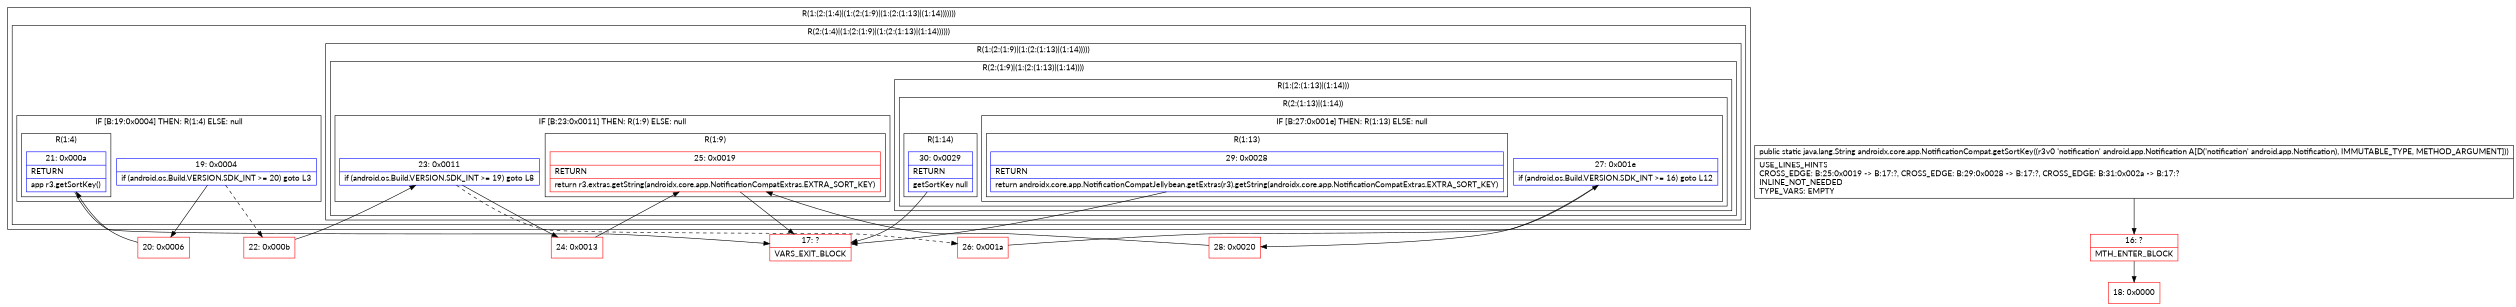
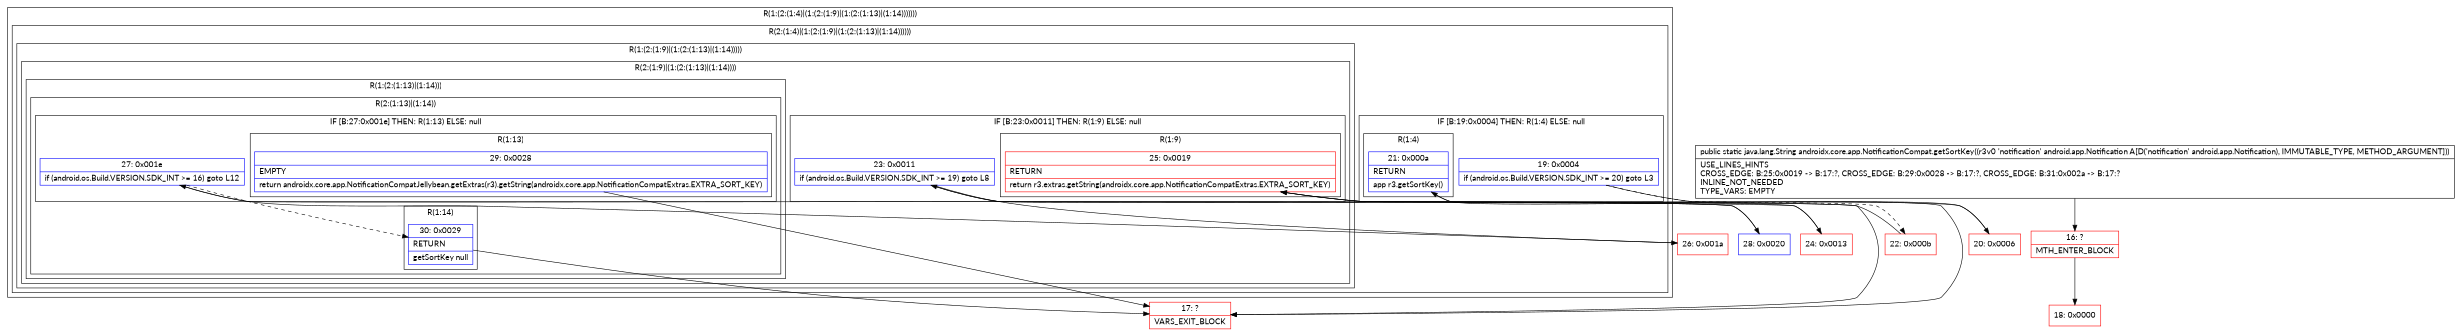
(1012, 172) -> (273, 172)
none -> (294, 212)
(699, 233) -> (1301, 227)
(1235, 248) -> (1764, 244)
